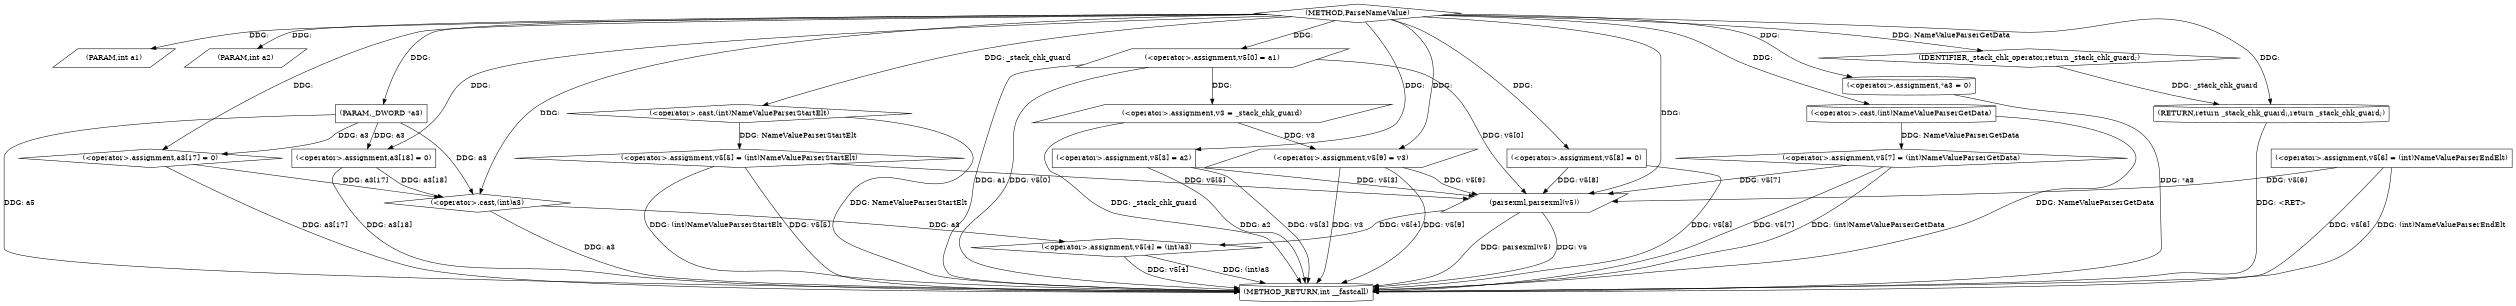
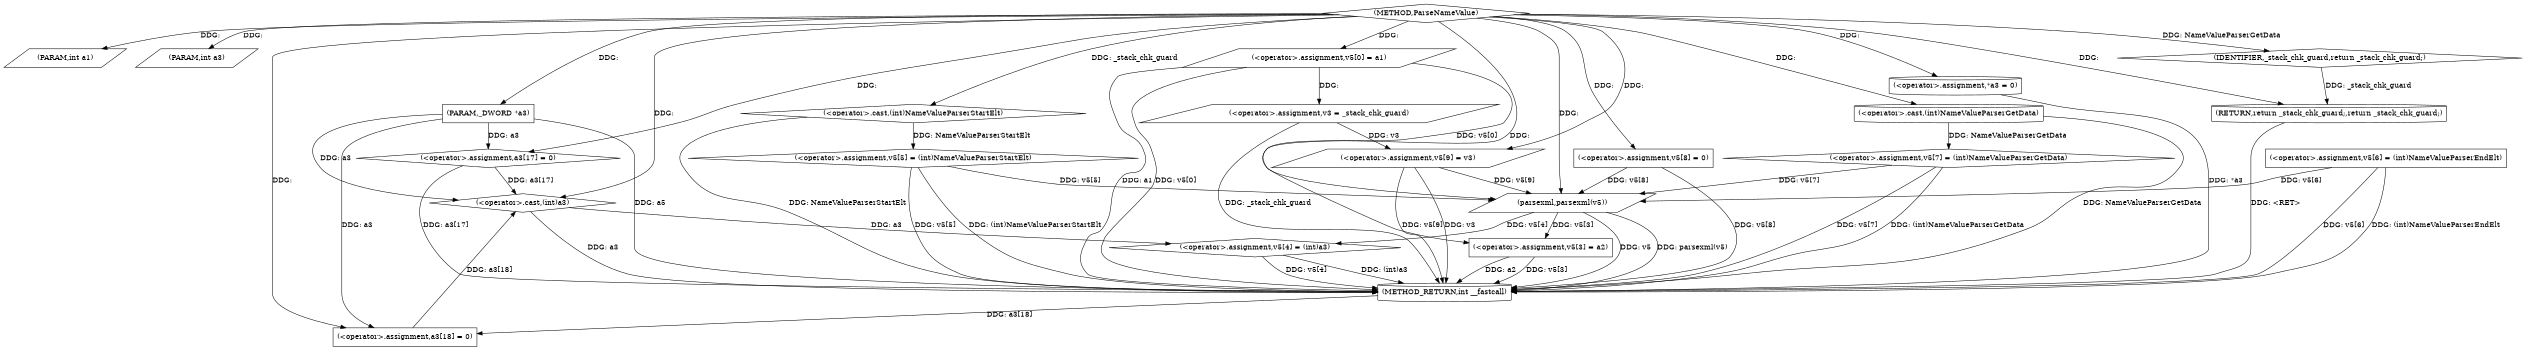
(246, 58) -> (197, 58)
(2029, 58) -> (2320, 58)
(1332, 181) -> (1553, 223)
(638, 277) -> (930, 315)
